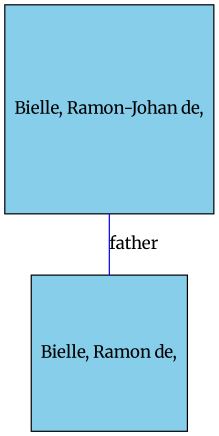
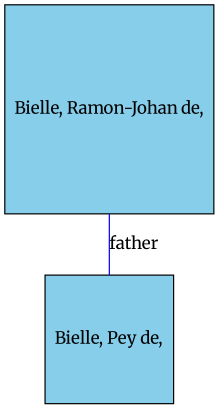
(109, 353) -> (109, 339)
